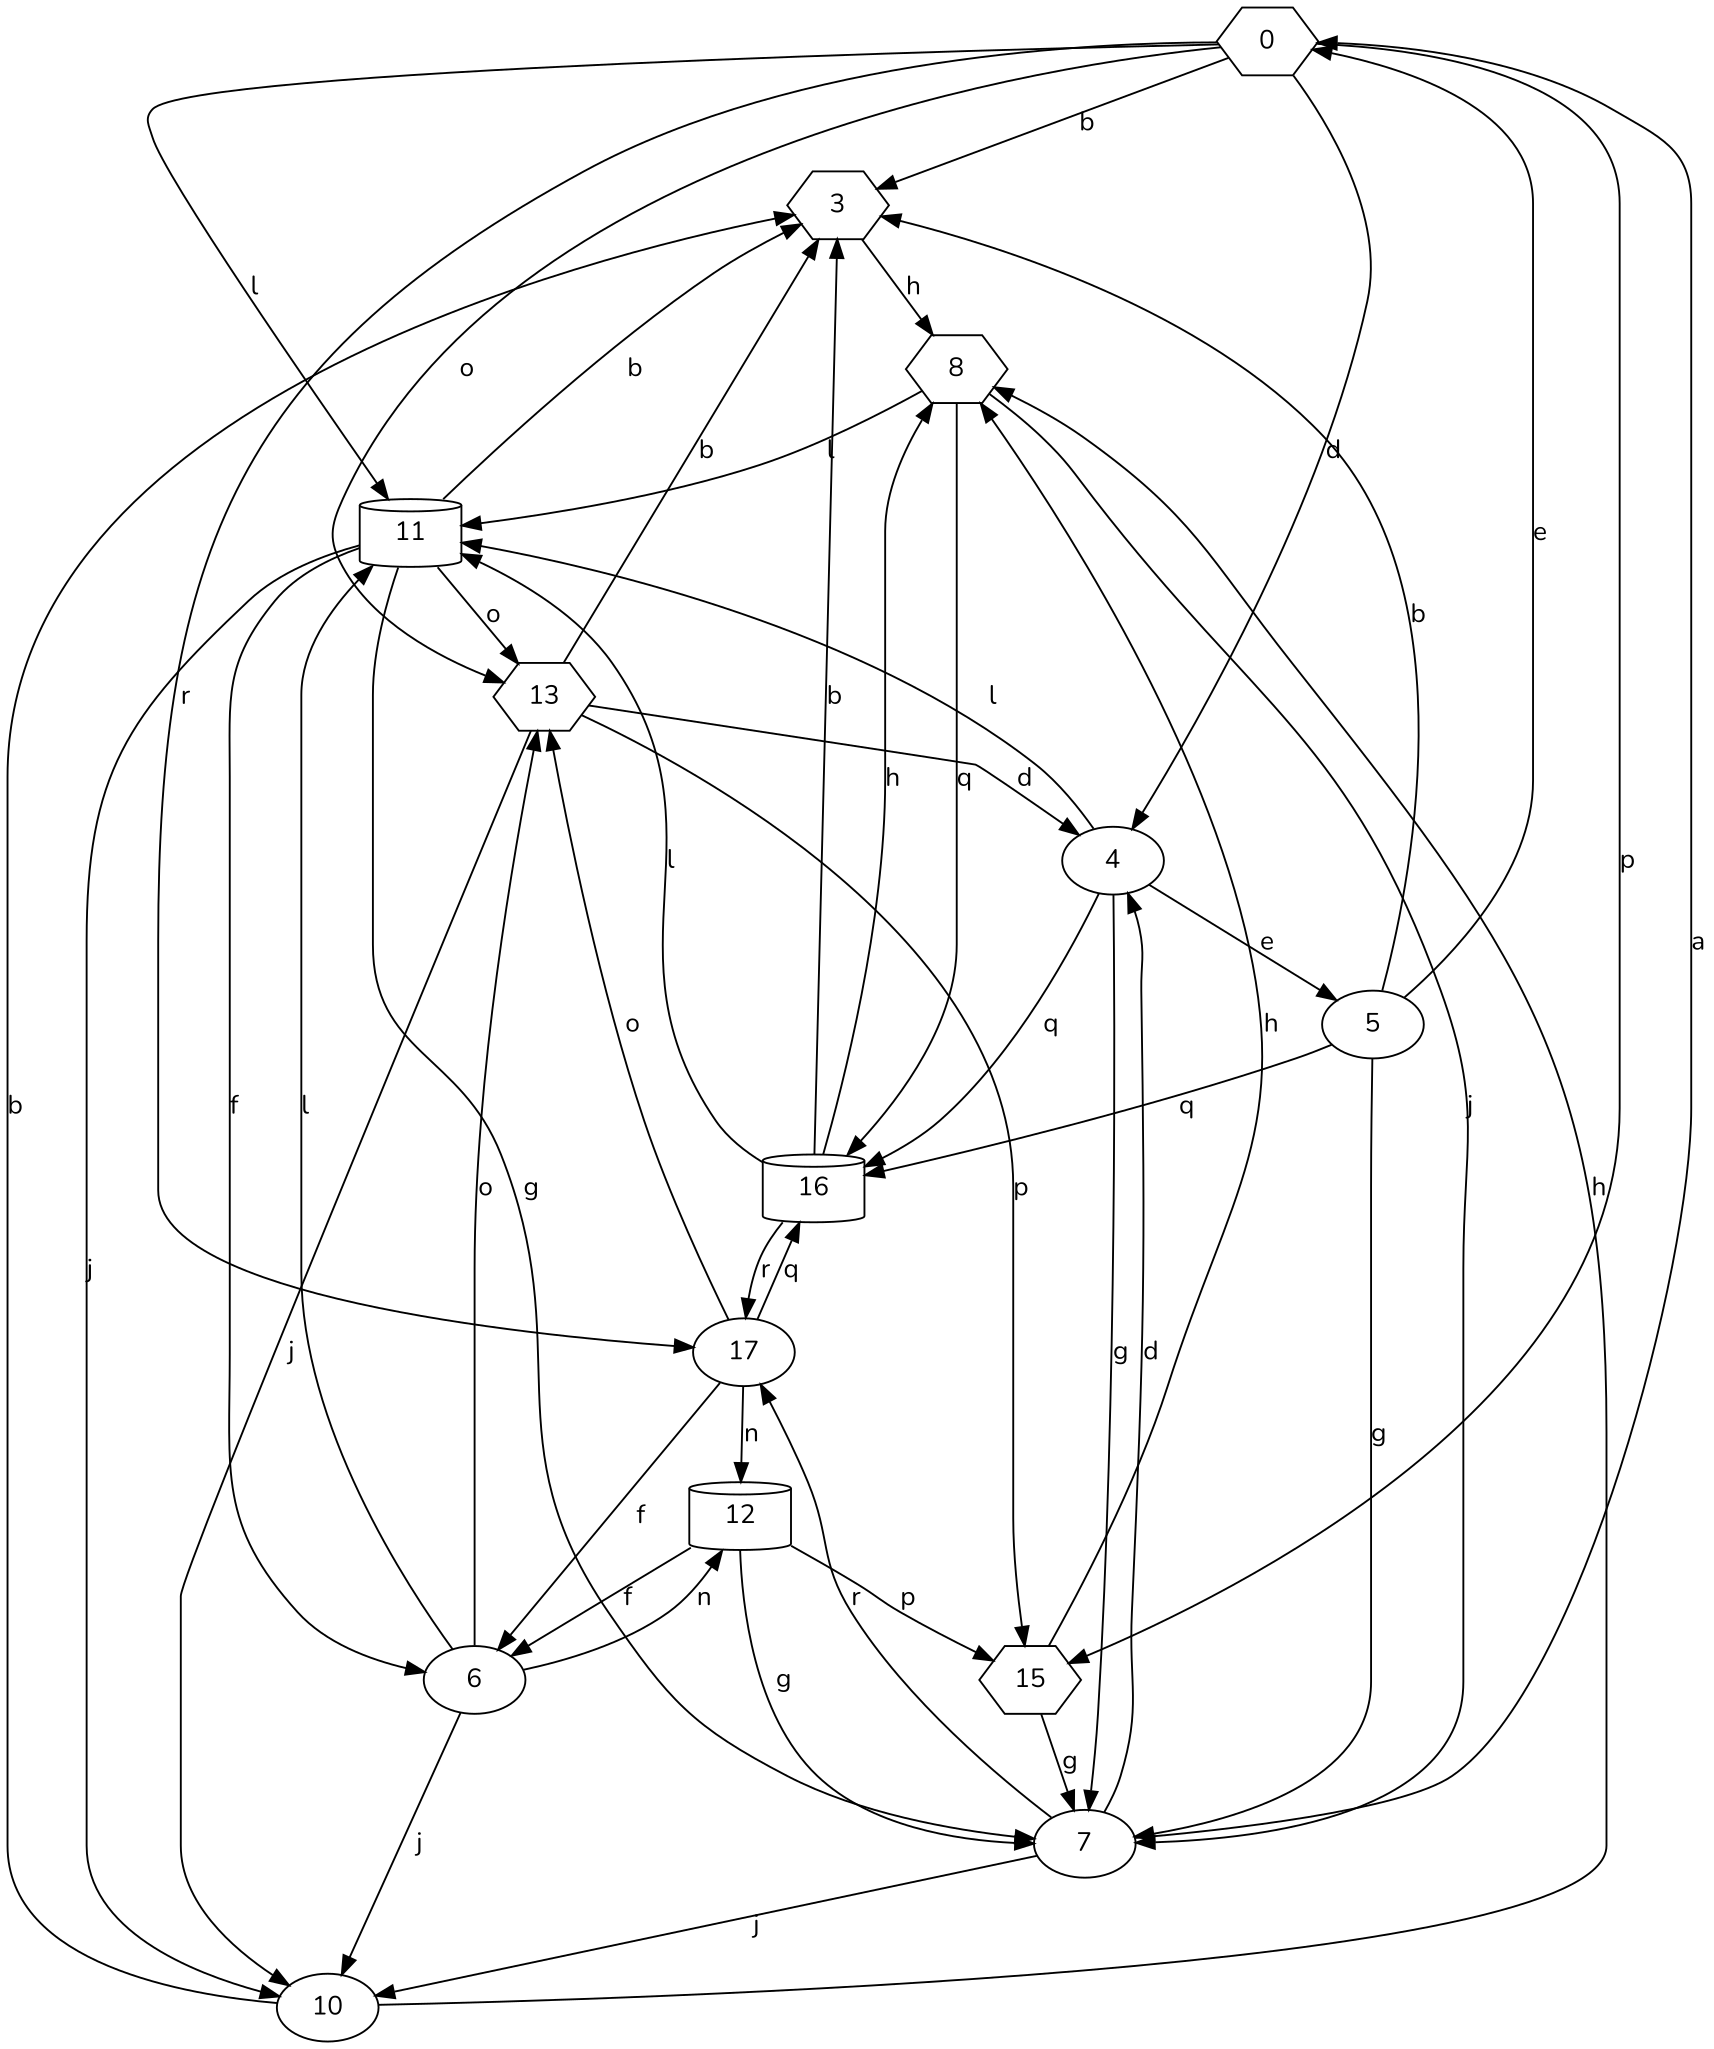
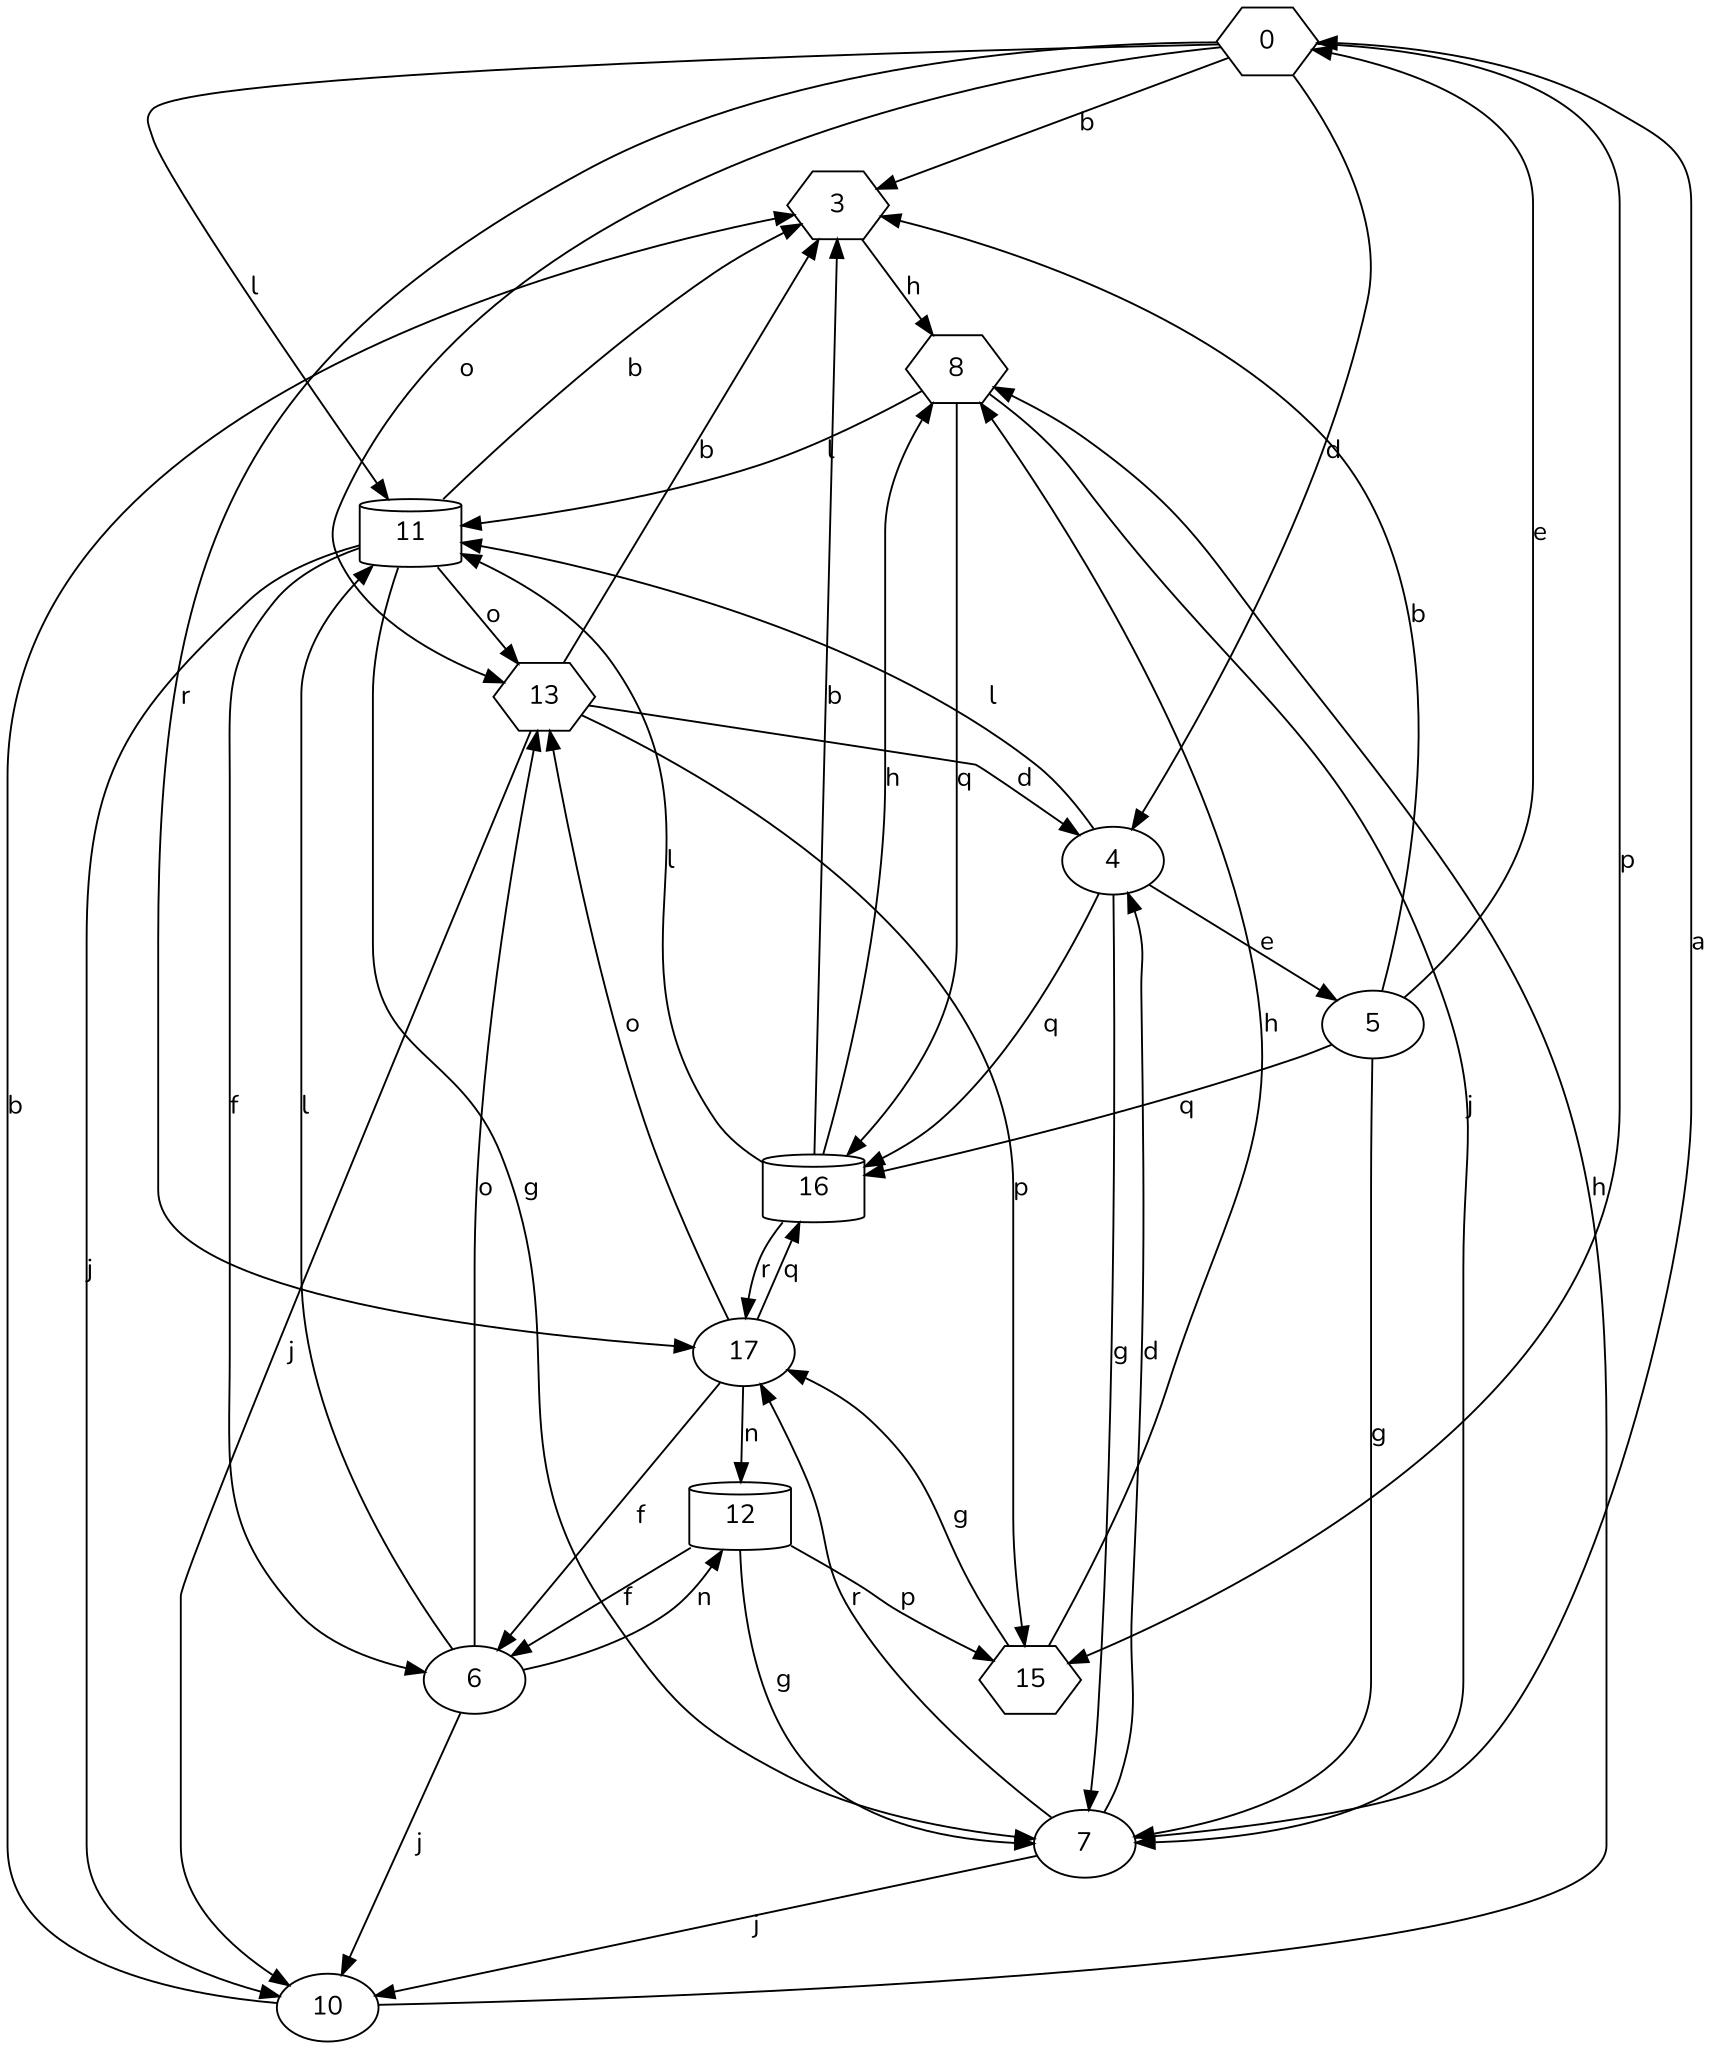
(1054, 1753) -> (928, 1494)
